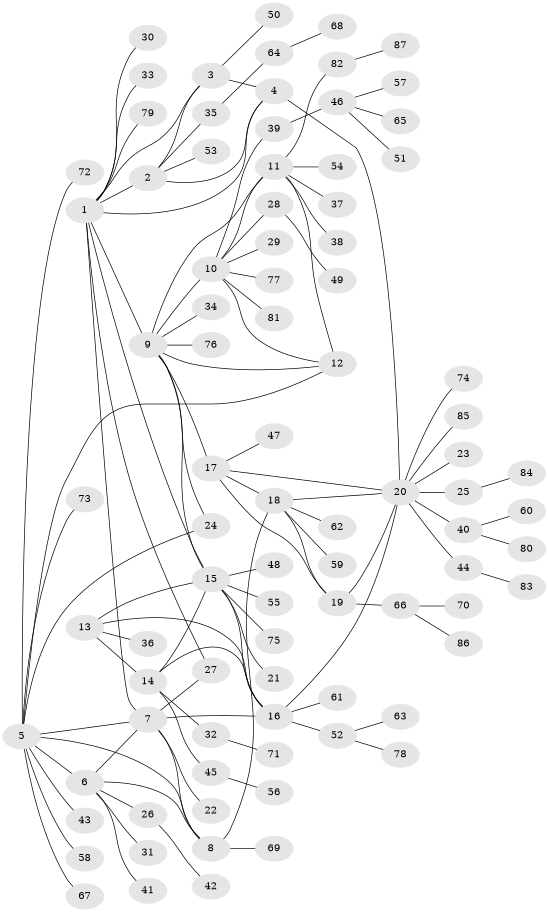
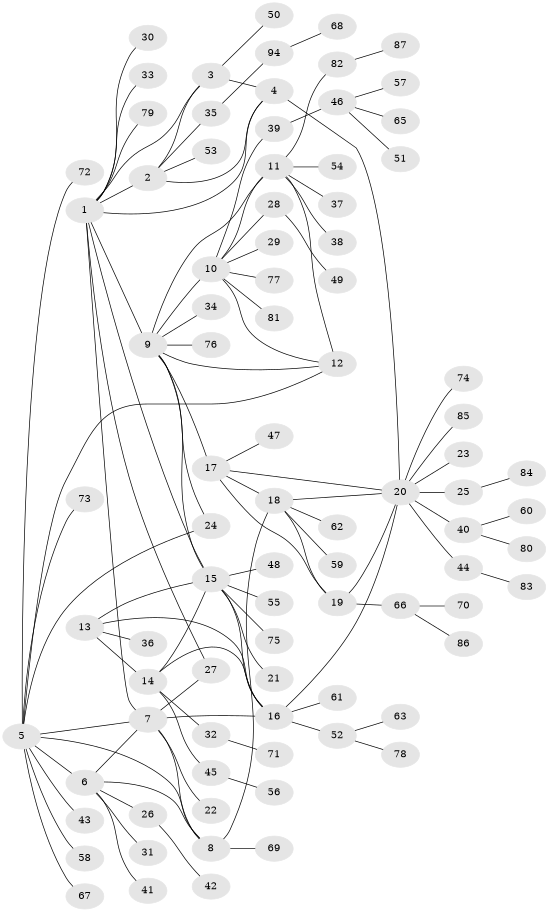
(274, 53) -> (274, 53)
